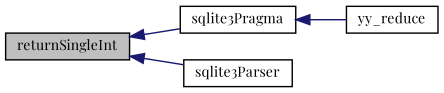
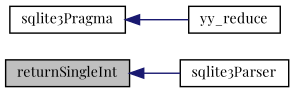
(162, 32) -> none
